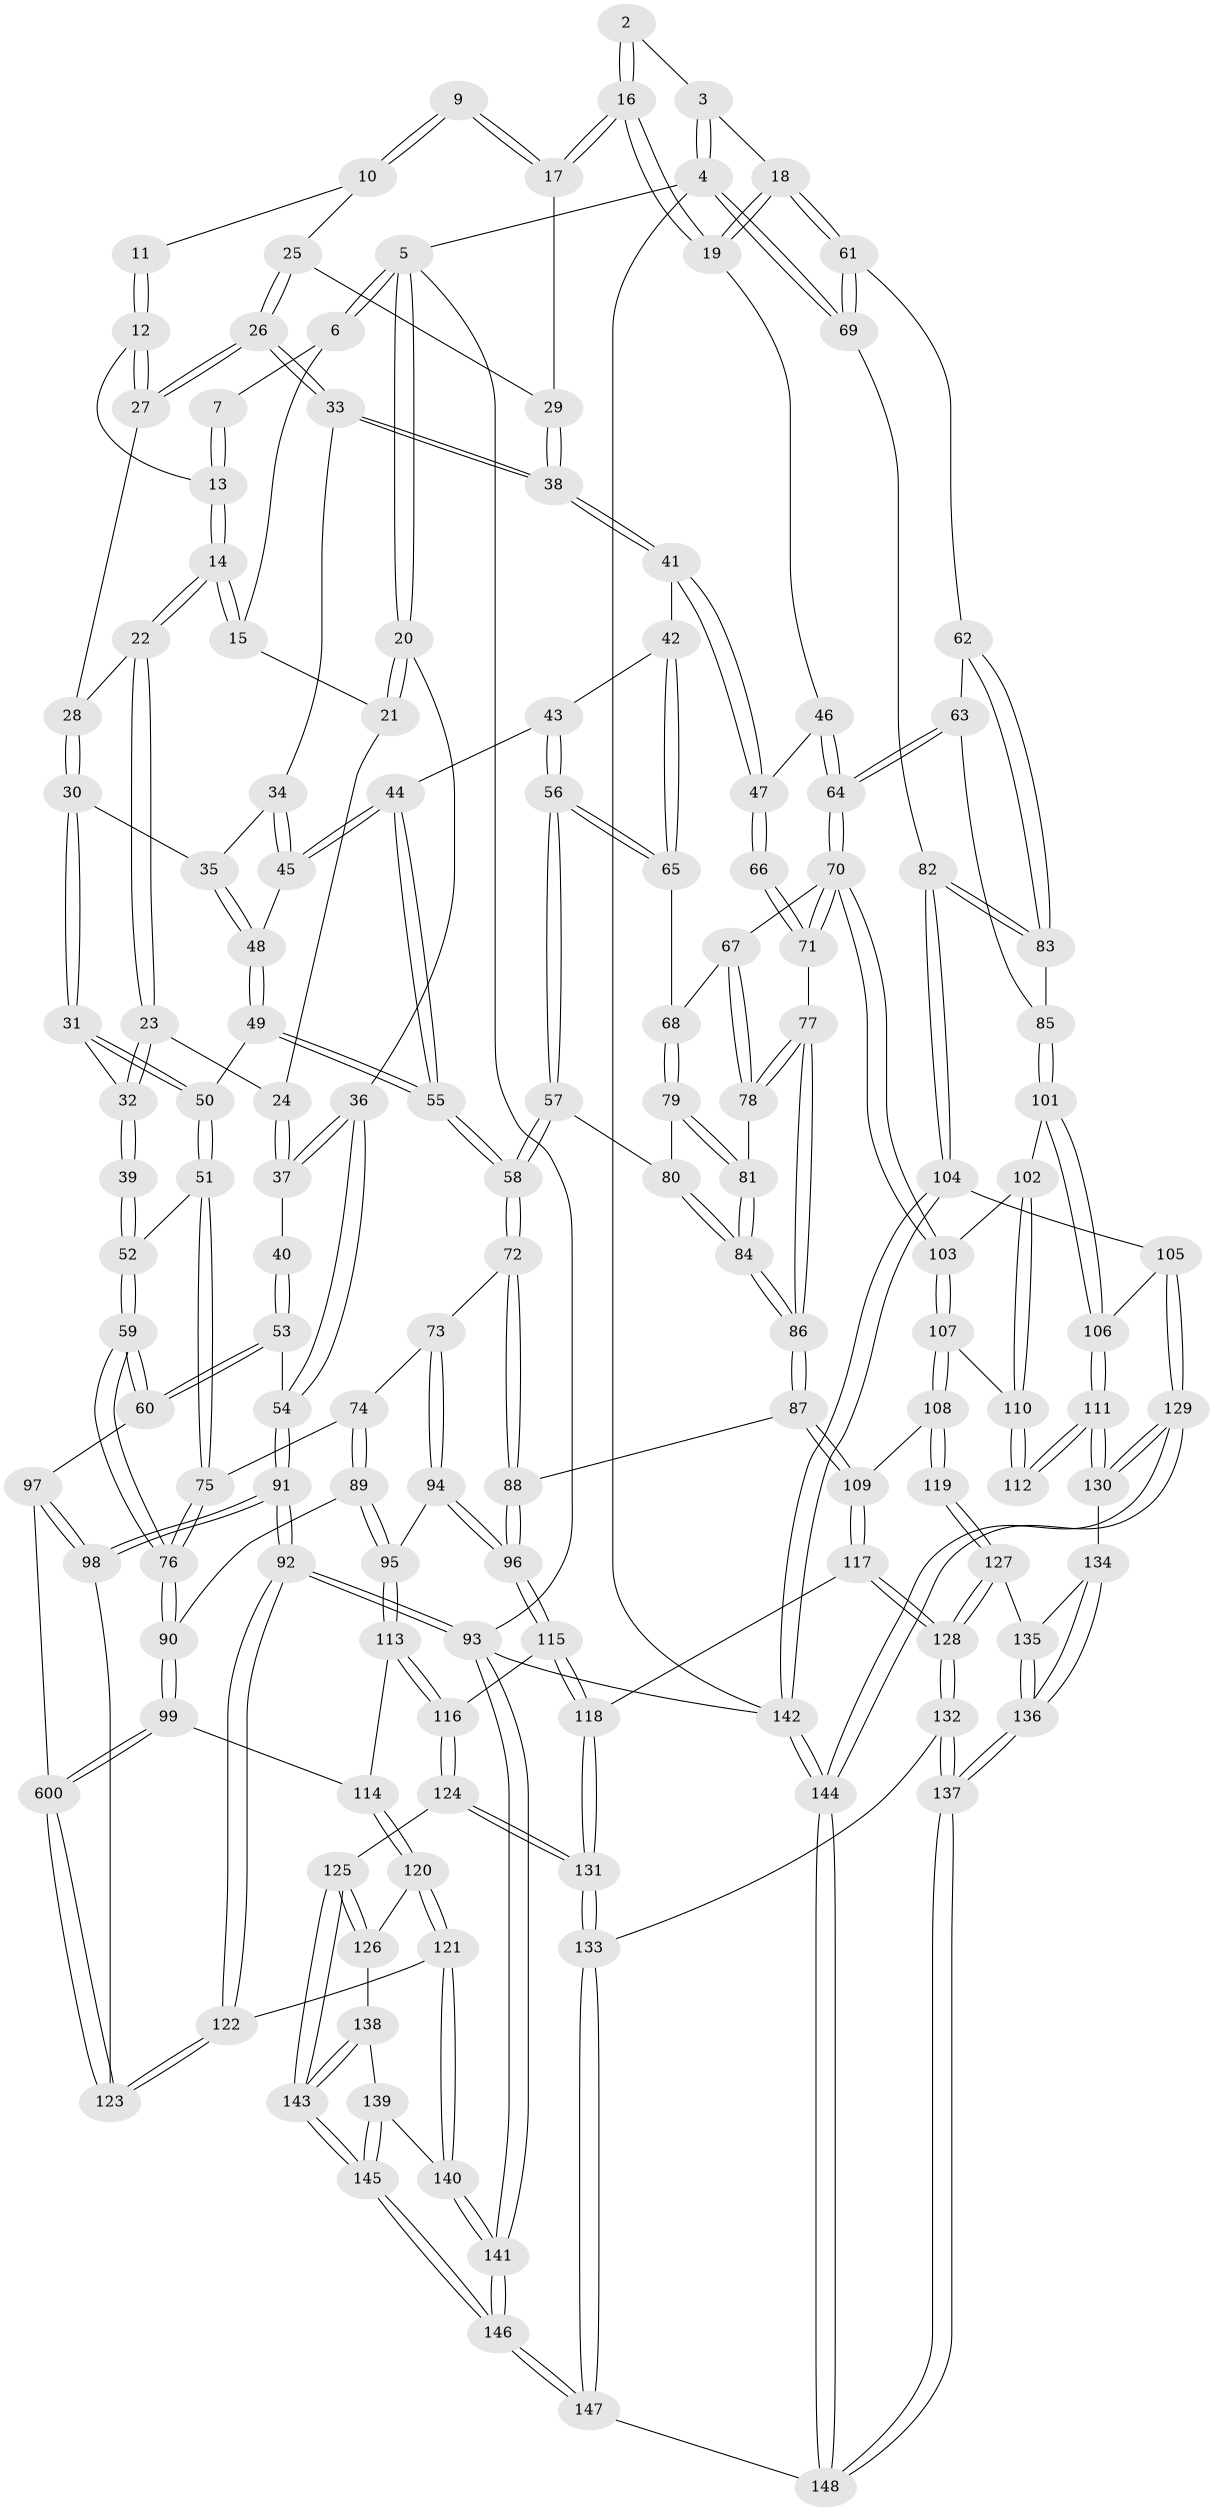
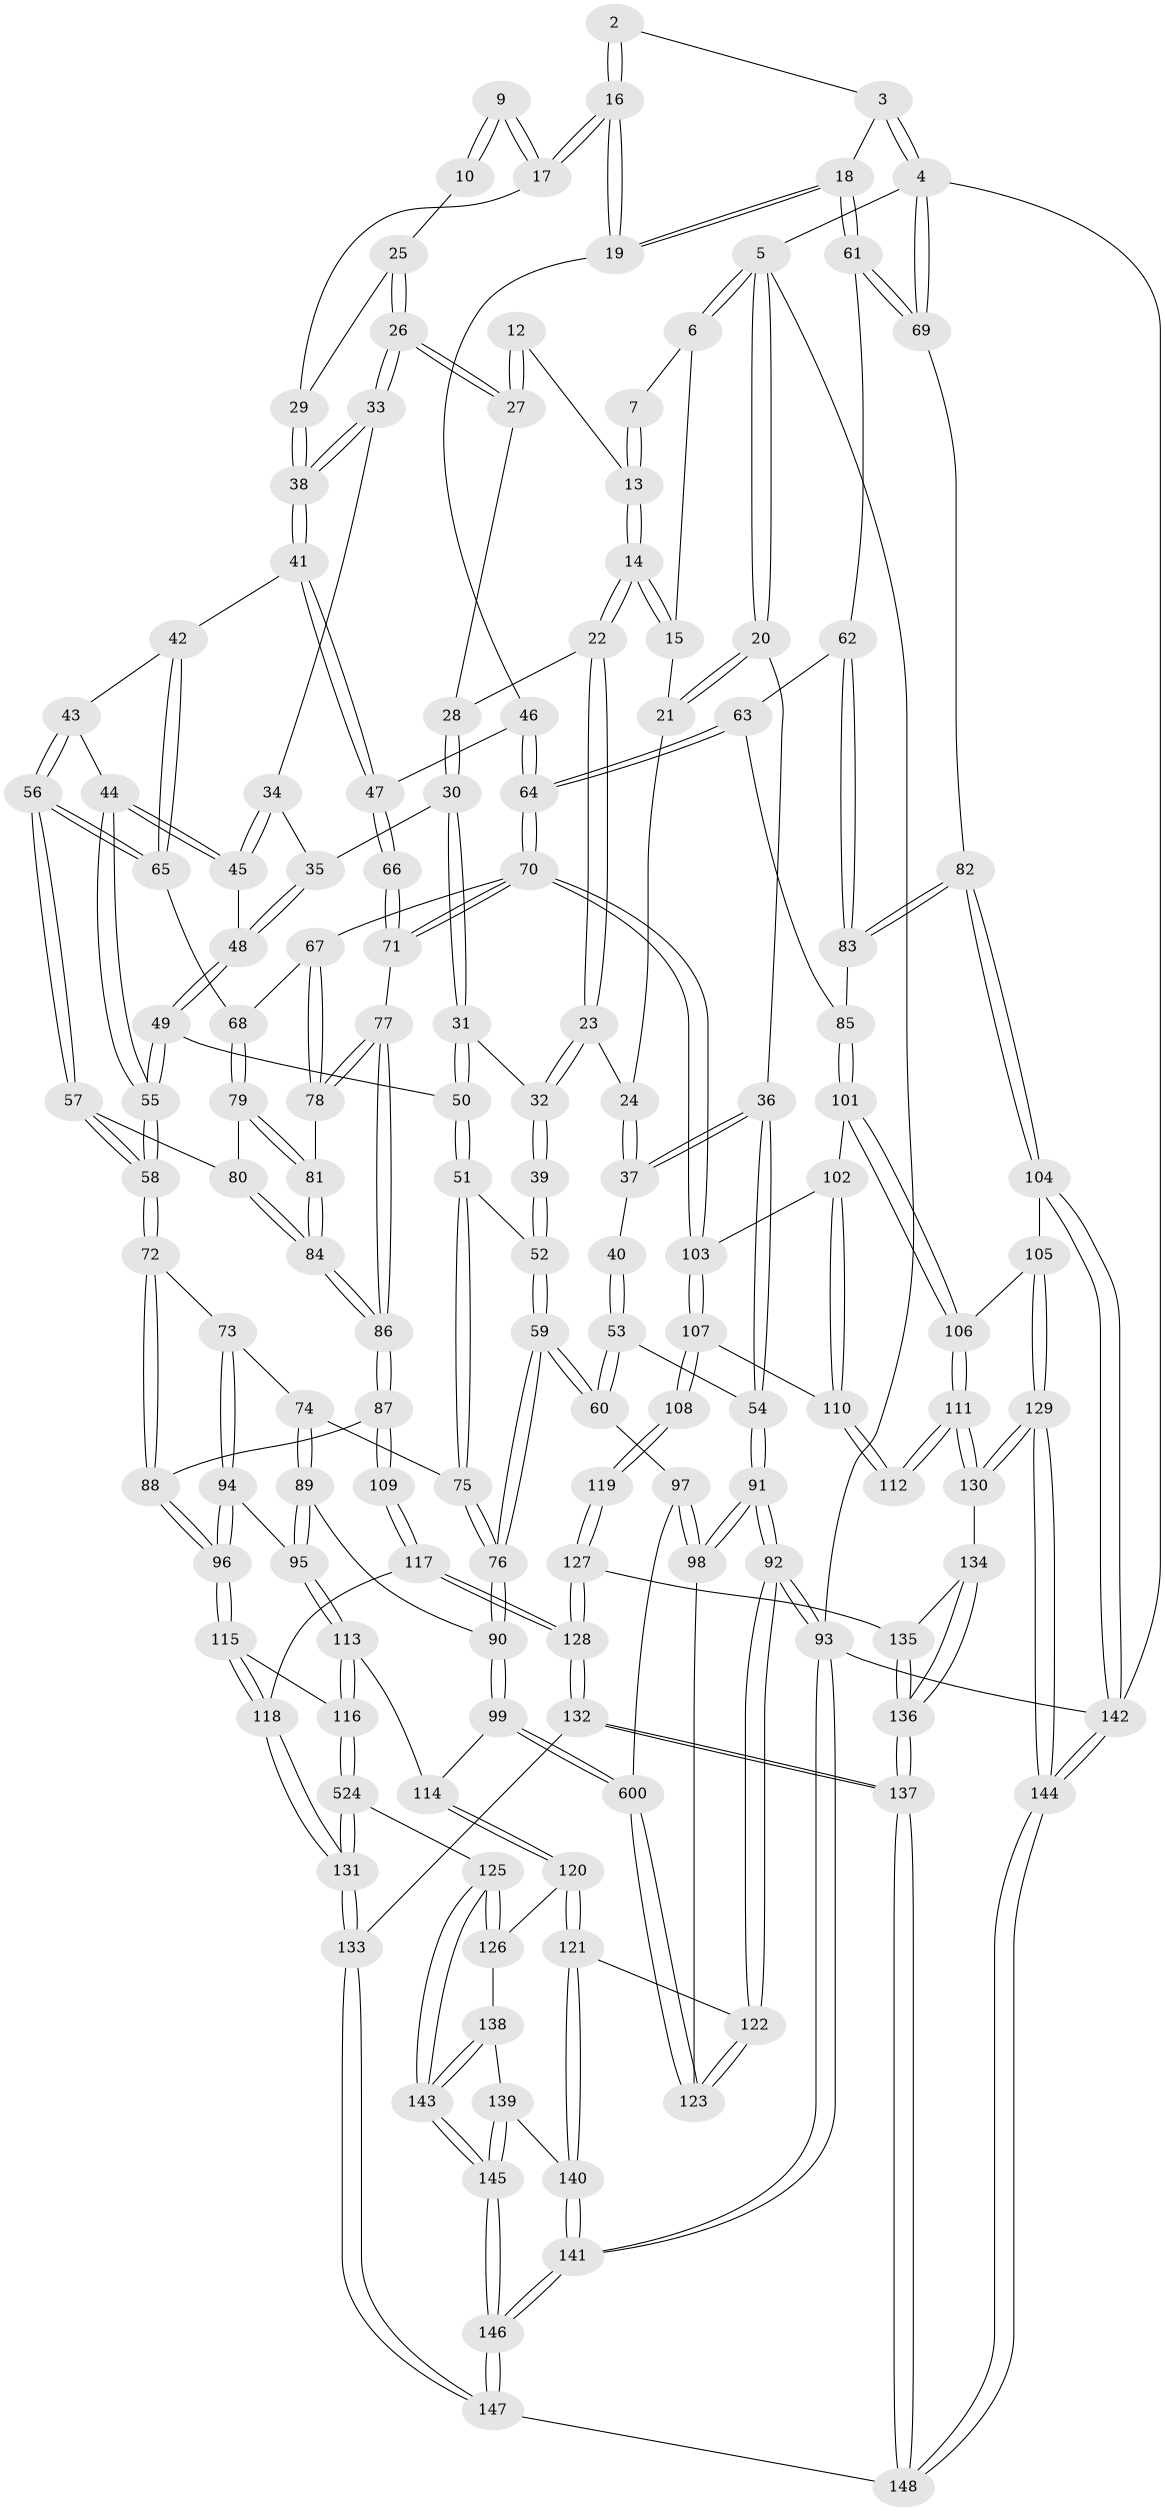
(141, 255) -> none
(898, 1448) -> none
(448, 1795) -> (348, 1795)
